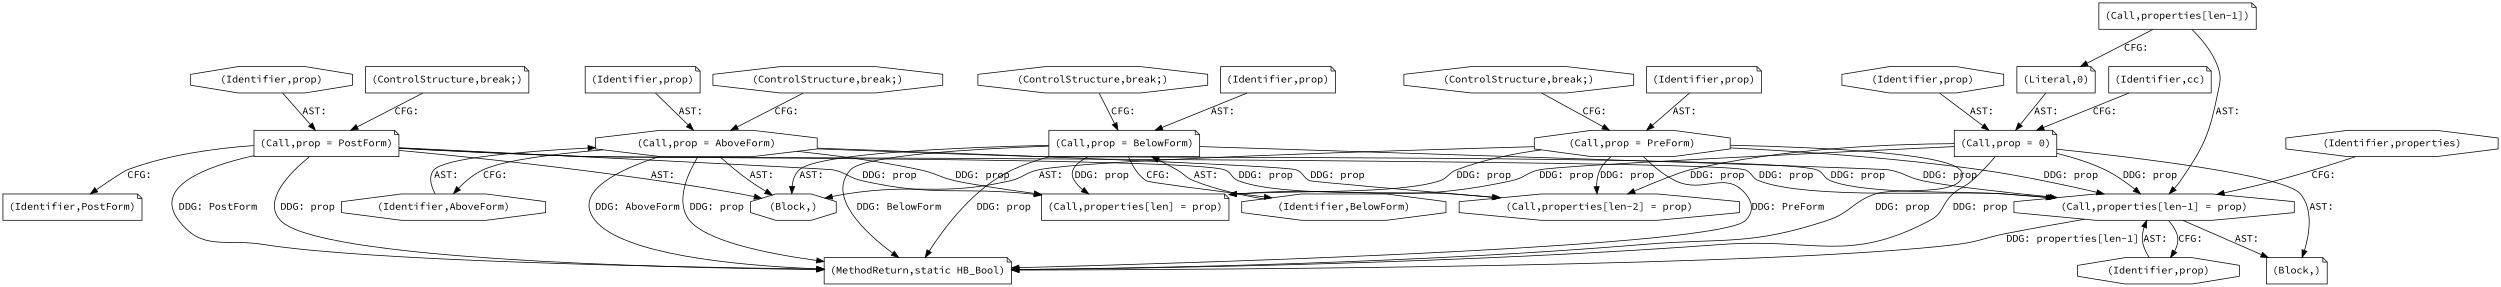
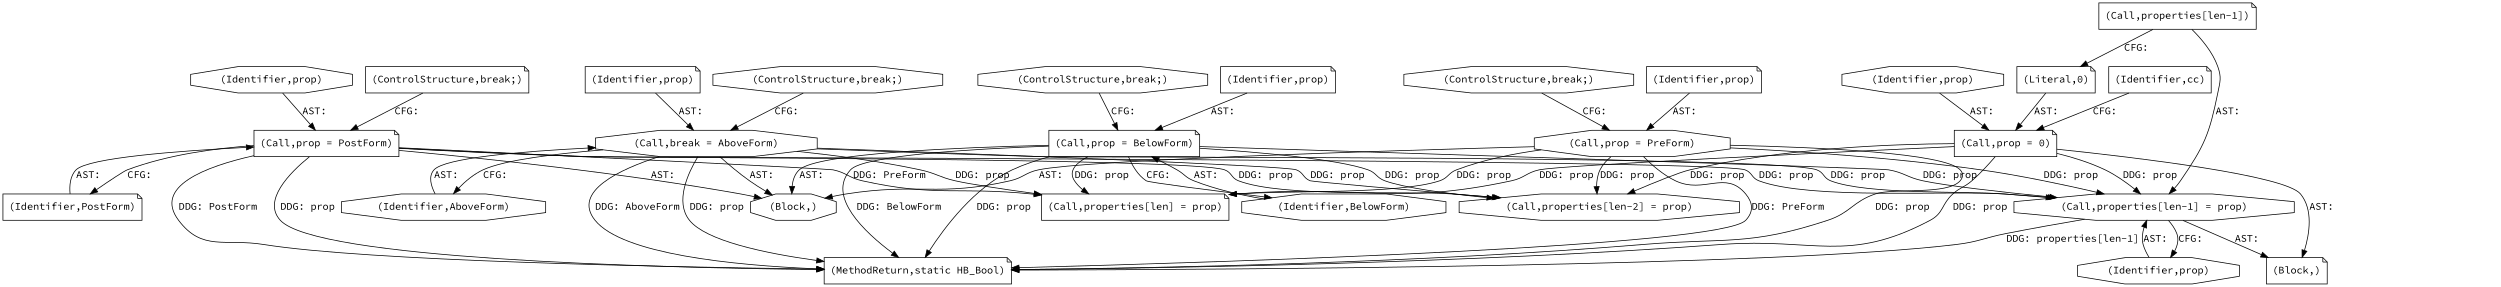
(706, 143) -> (706, 143)
(2392, 143) -> none
none -> (148, 155)
none -> (1353, 166)
(890, 175) -> (890, 175)
